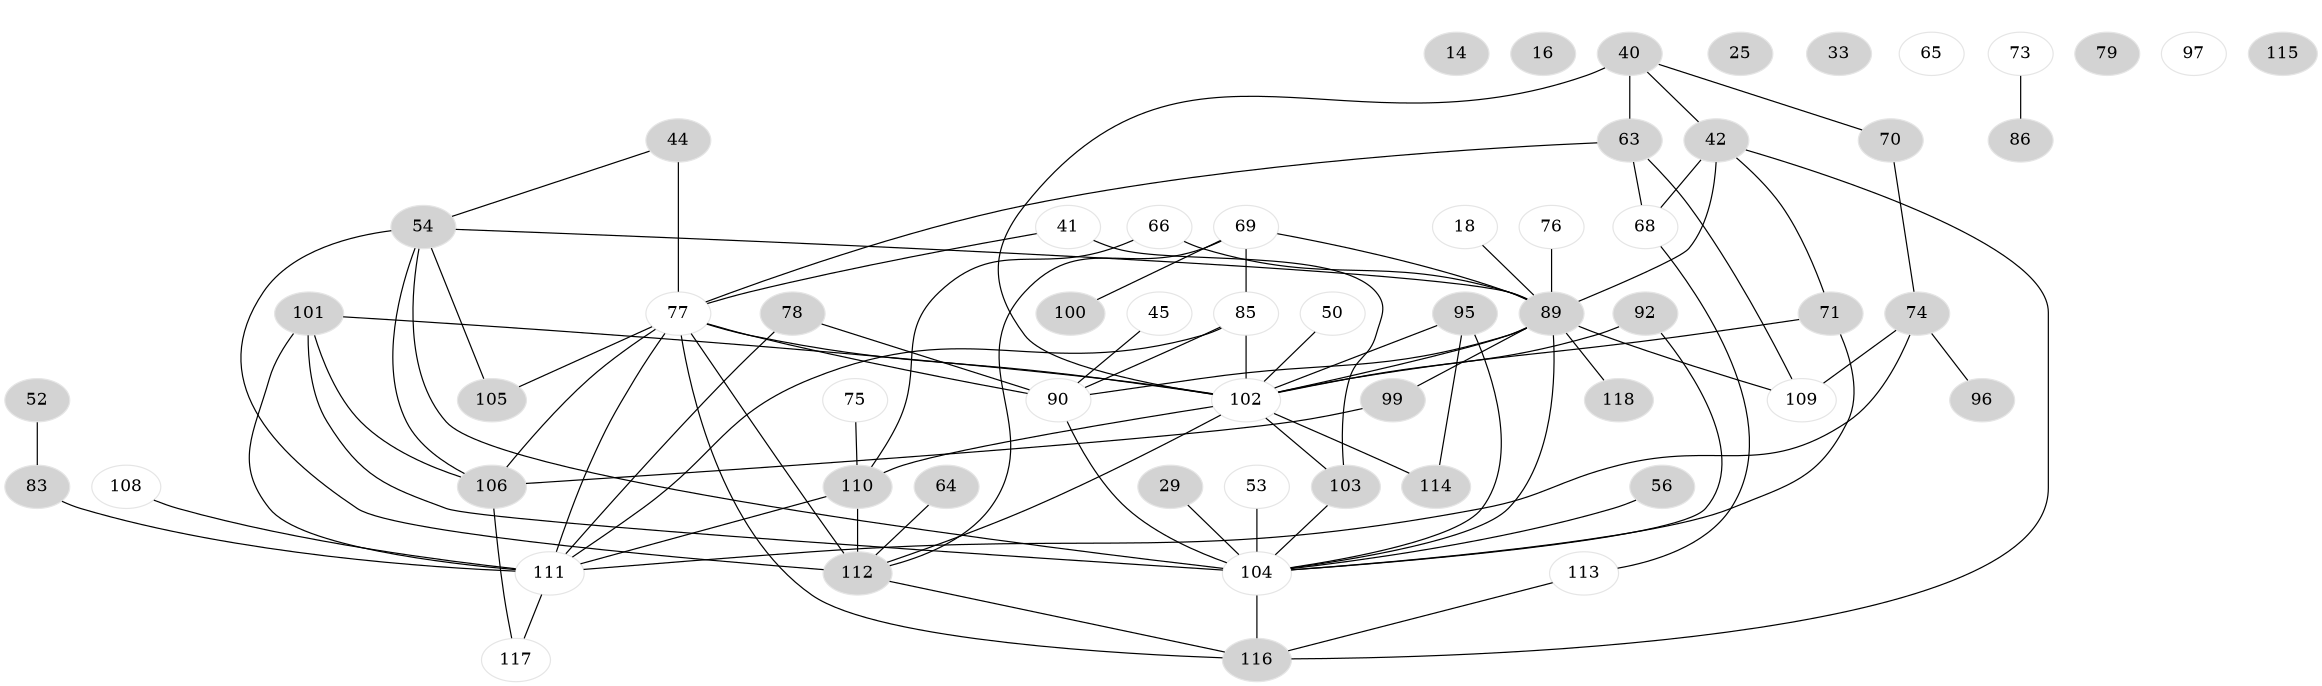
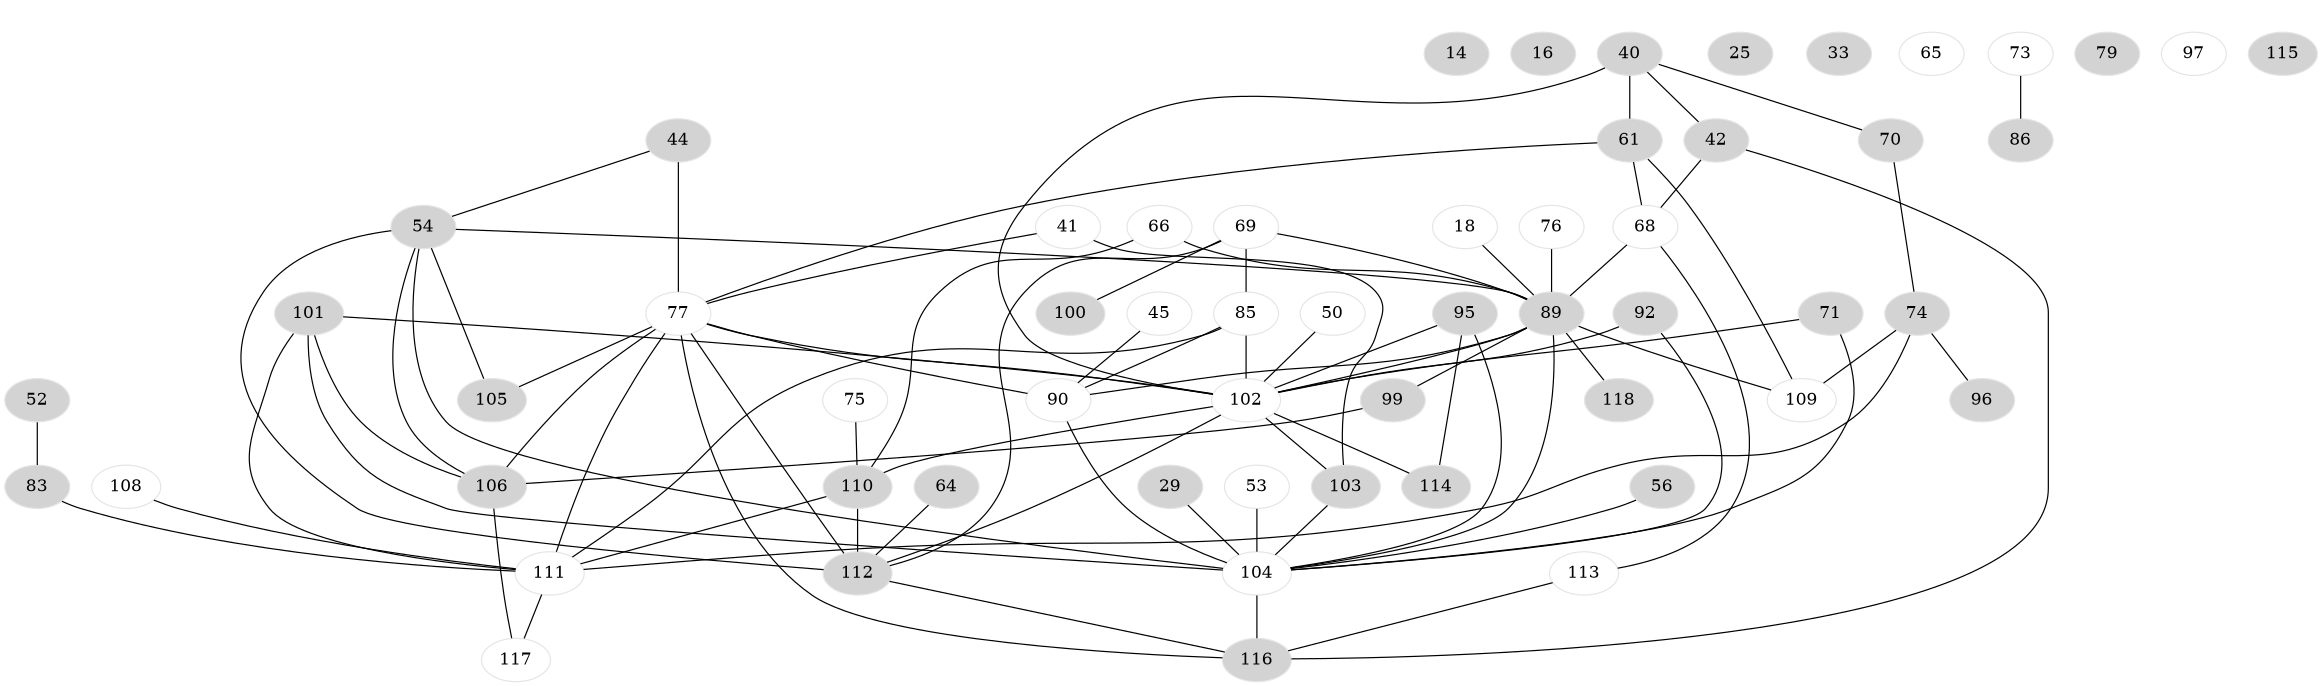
(1630, 140) -> (1630, 140)
(1790, 219) -> none
(1681, 254) -> (1598, 270)
(793, 314) -> none
